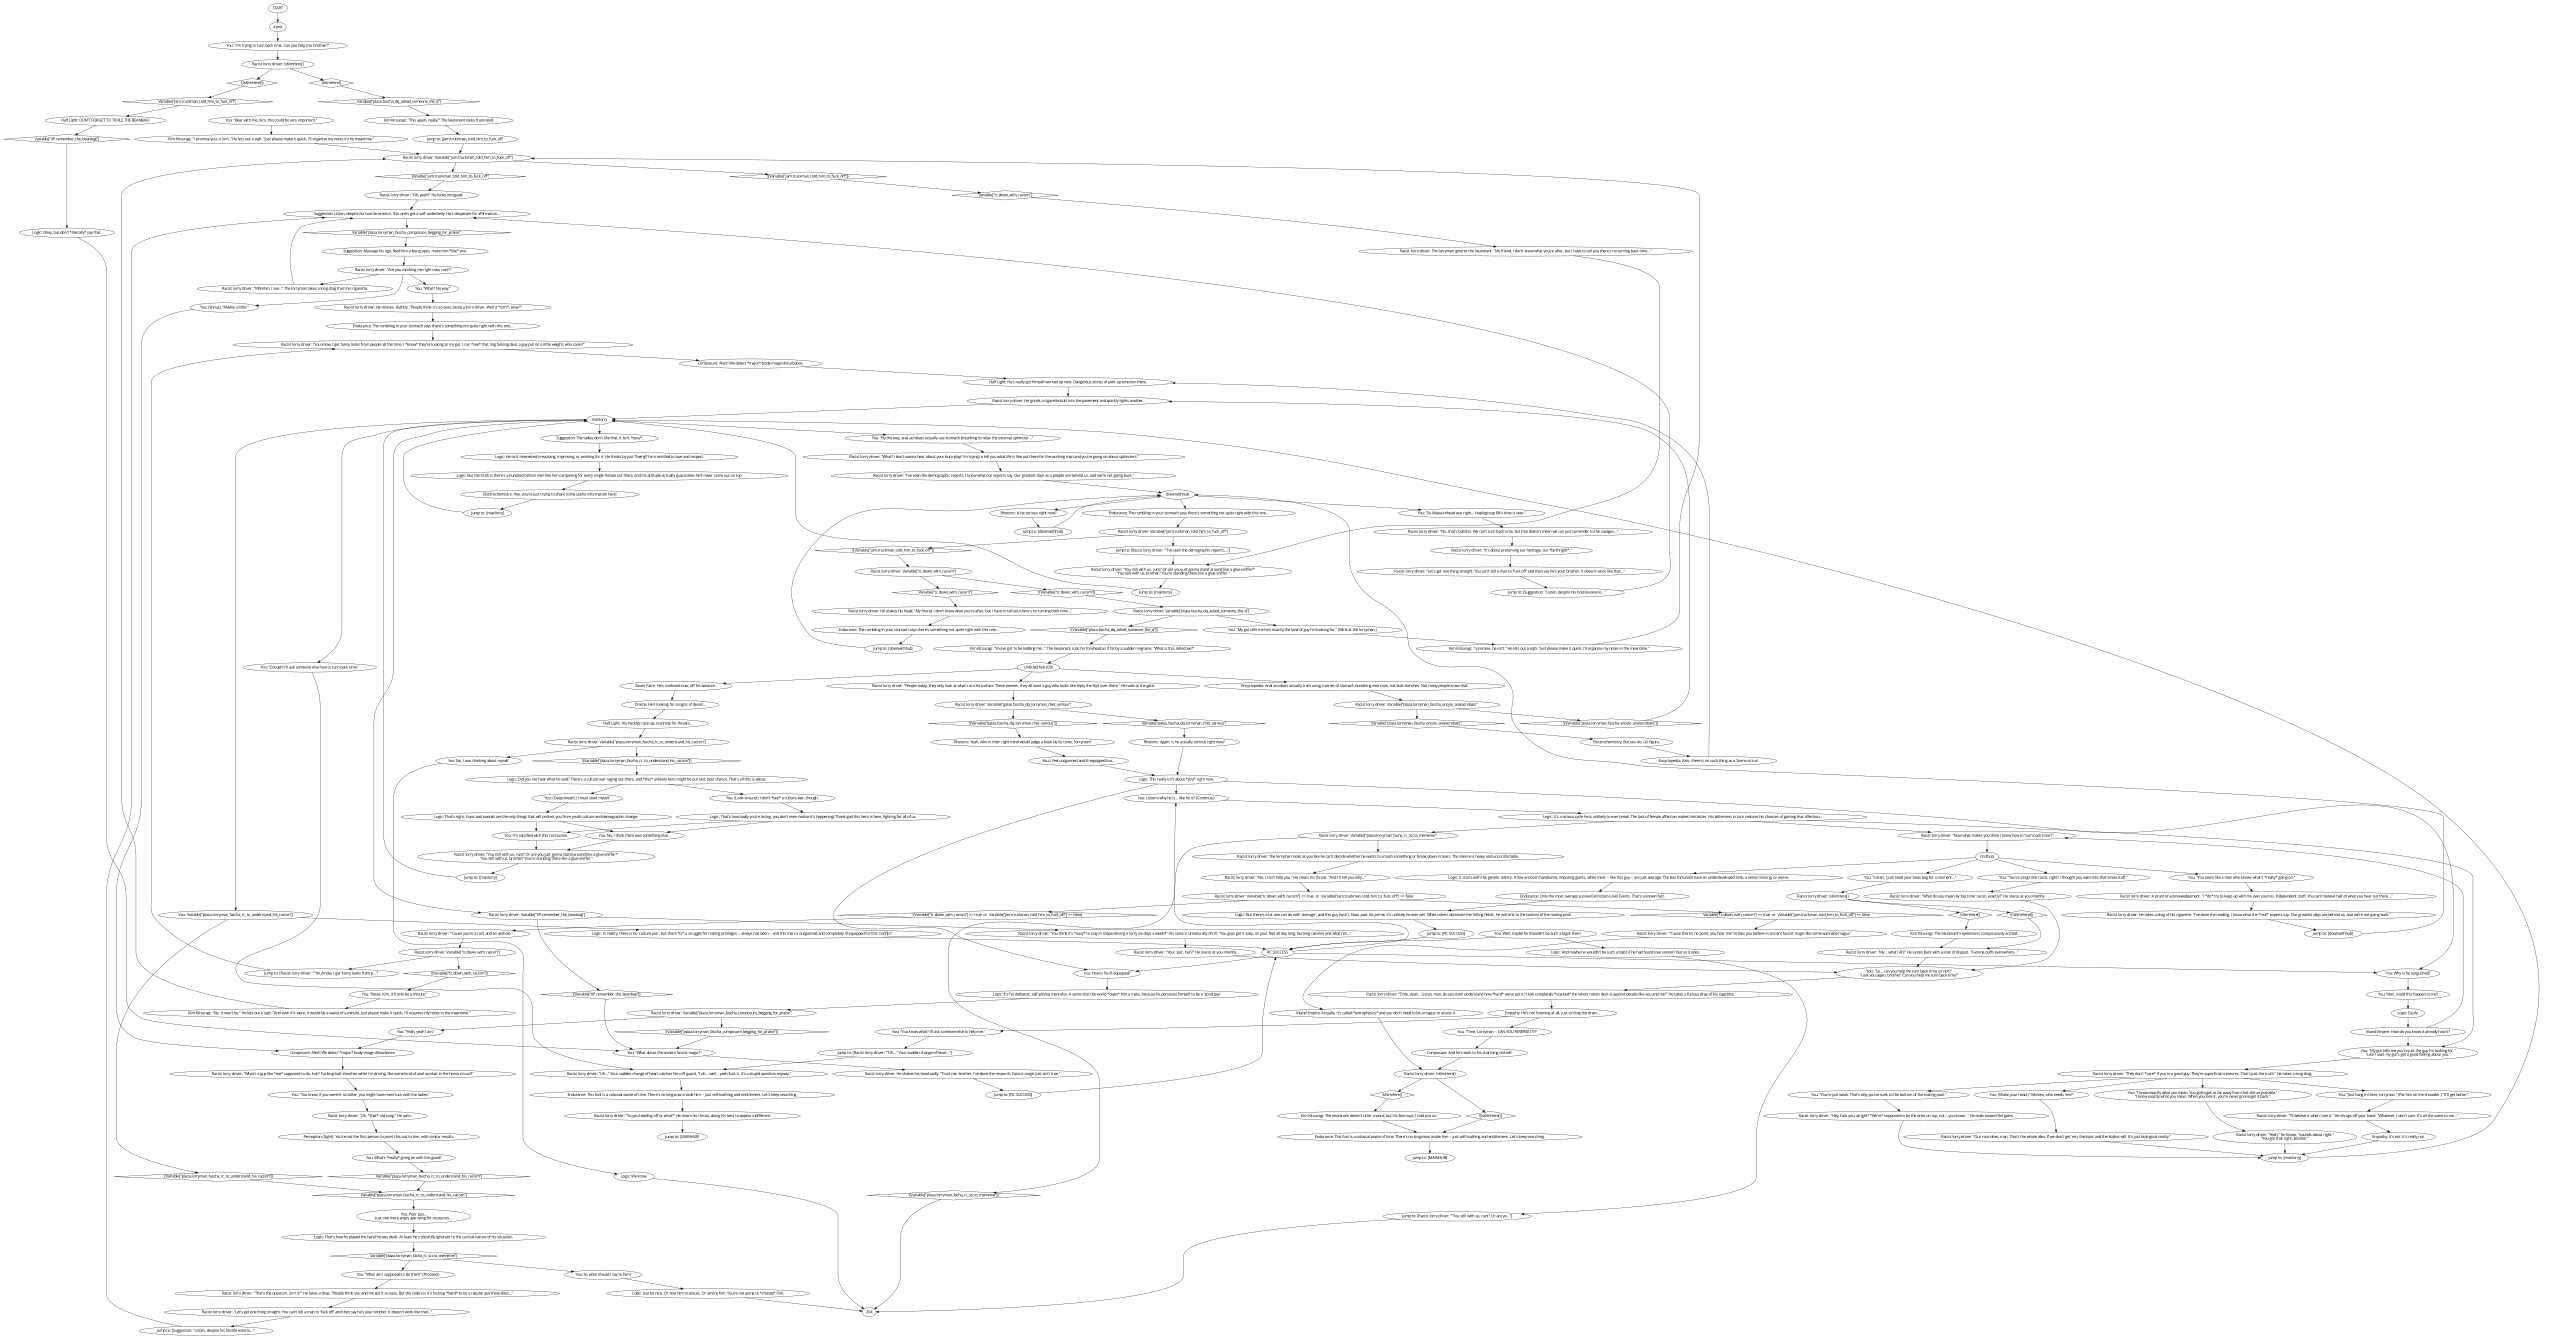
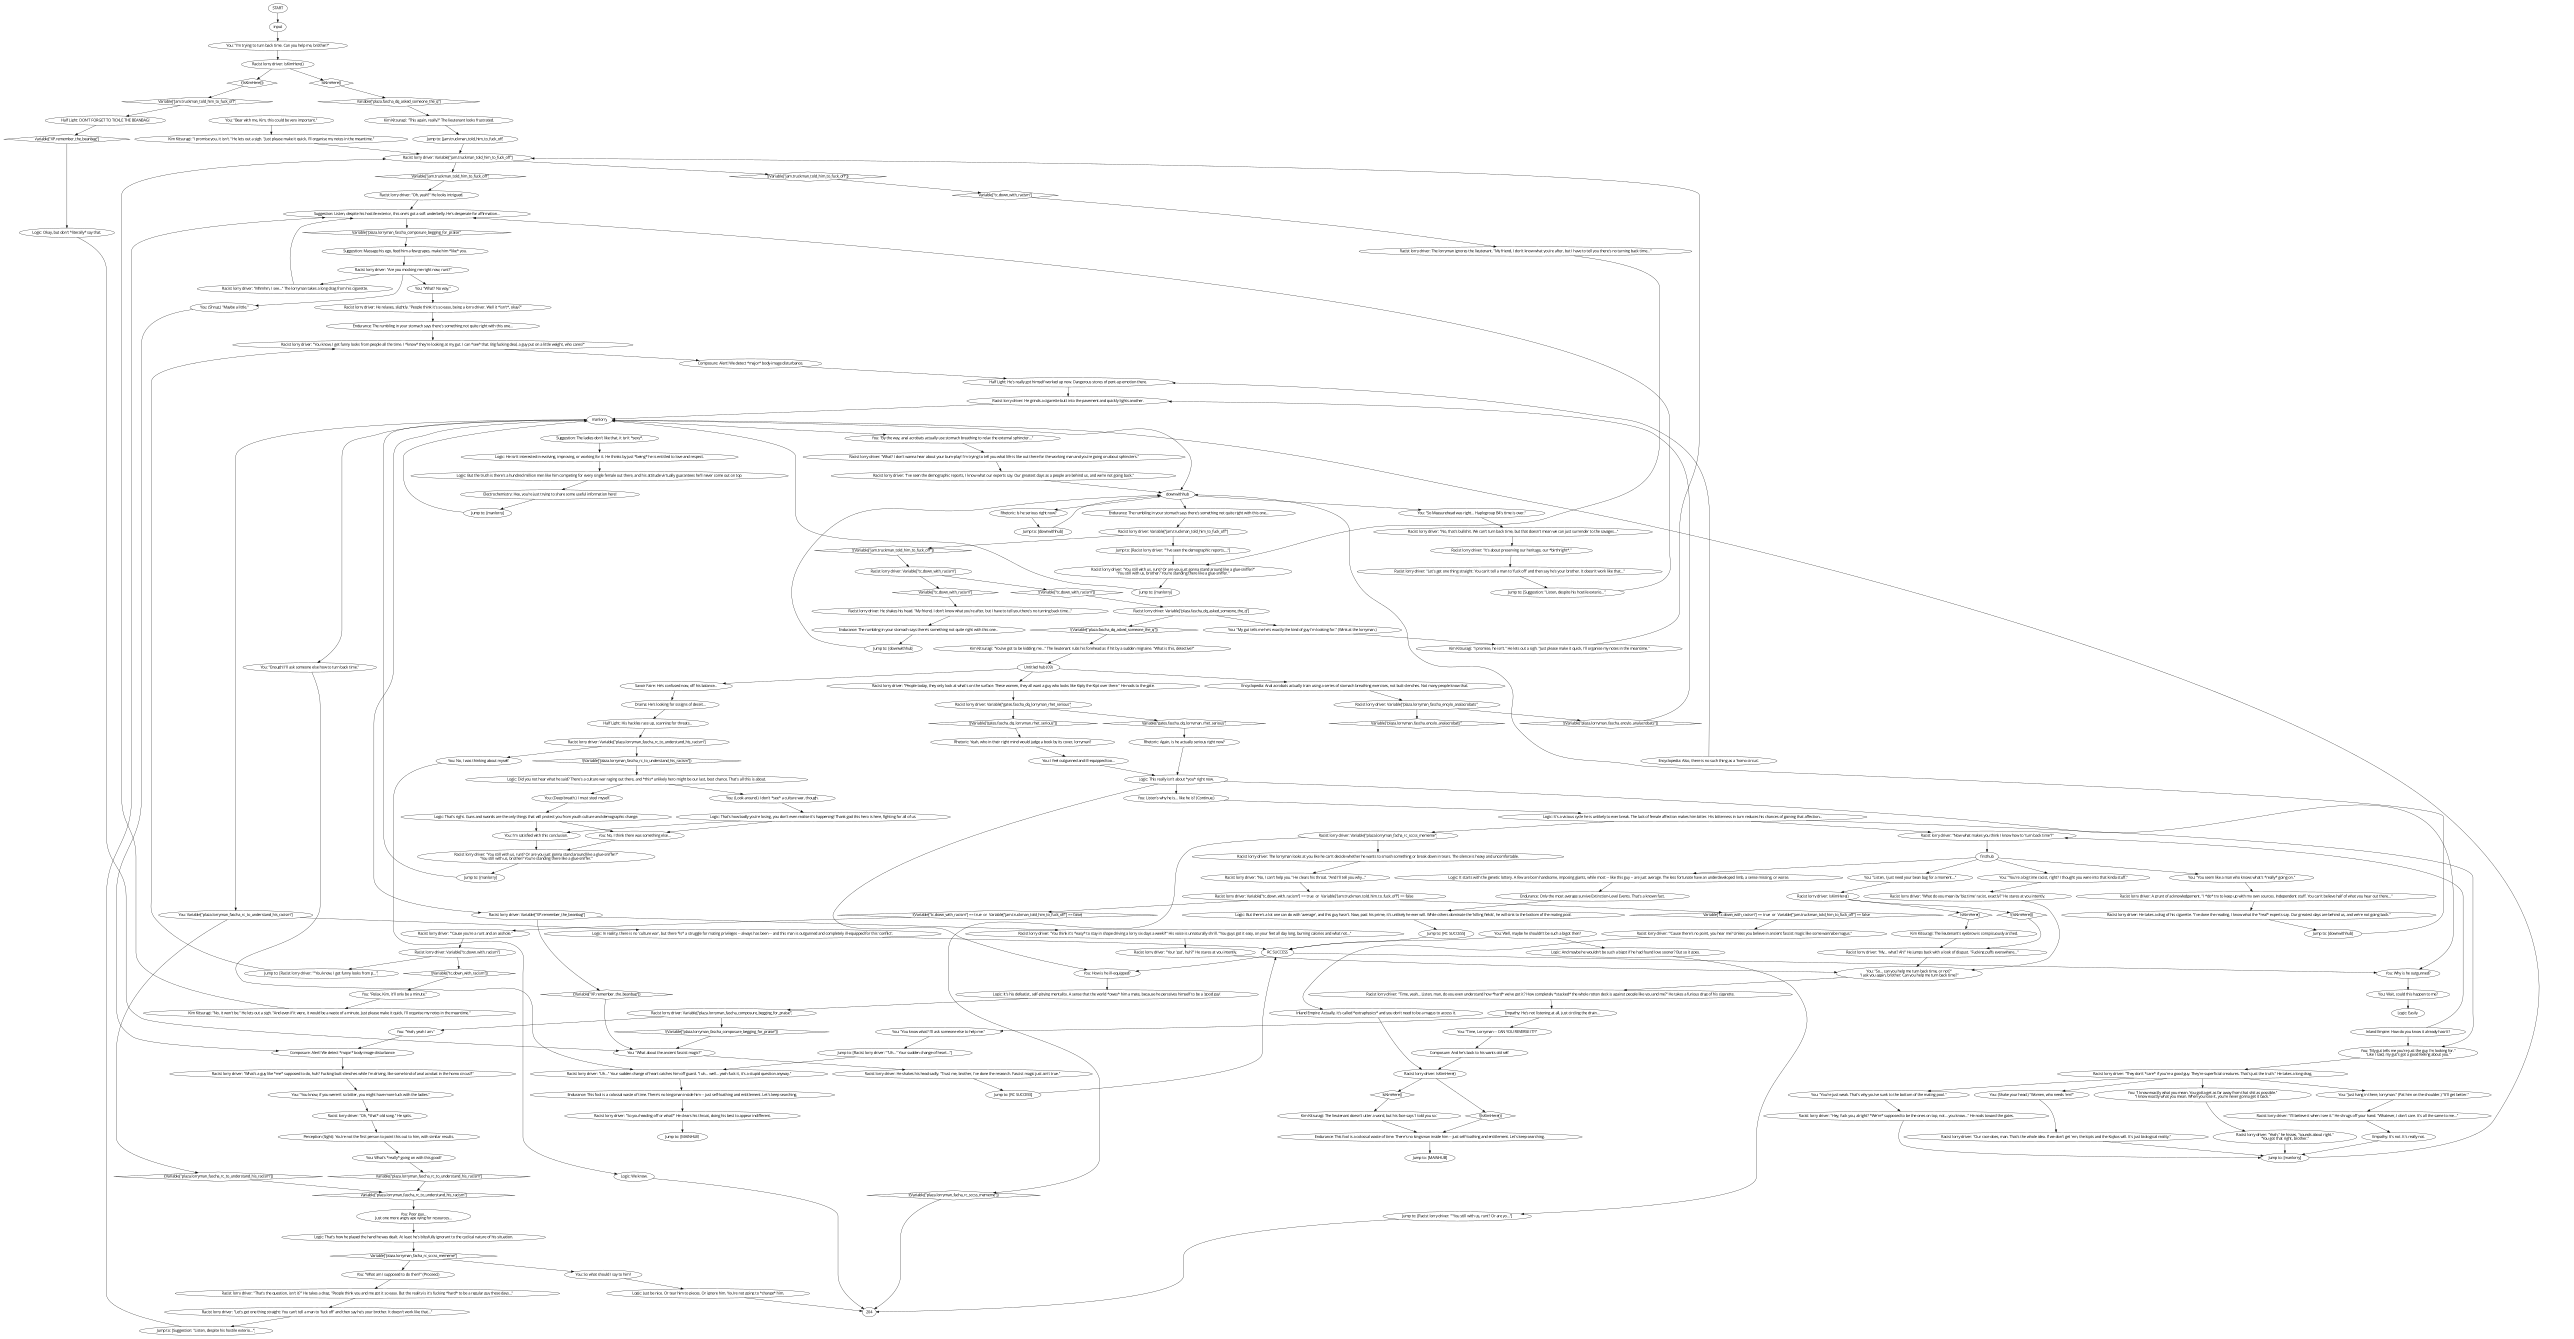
(600, 428) -> (923, 427)
(1627, 742) -> none
(1297, 924) -> none
(2408, 1021) -> none
(1470, 1053) -> (1470, 1053)
